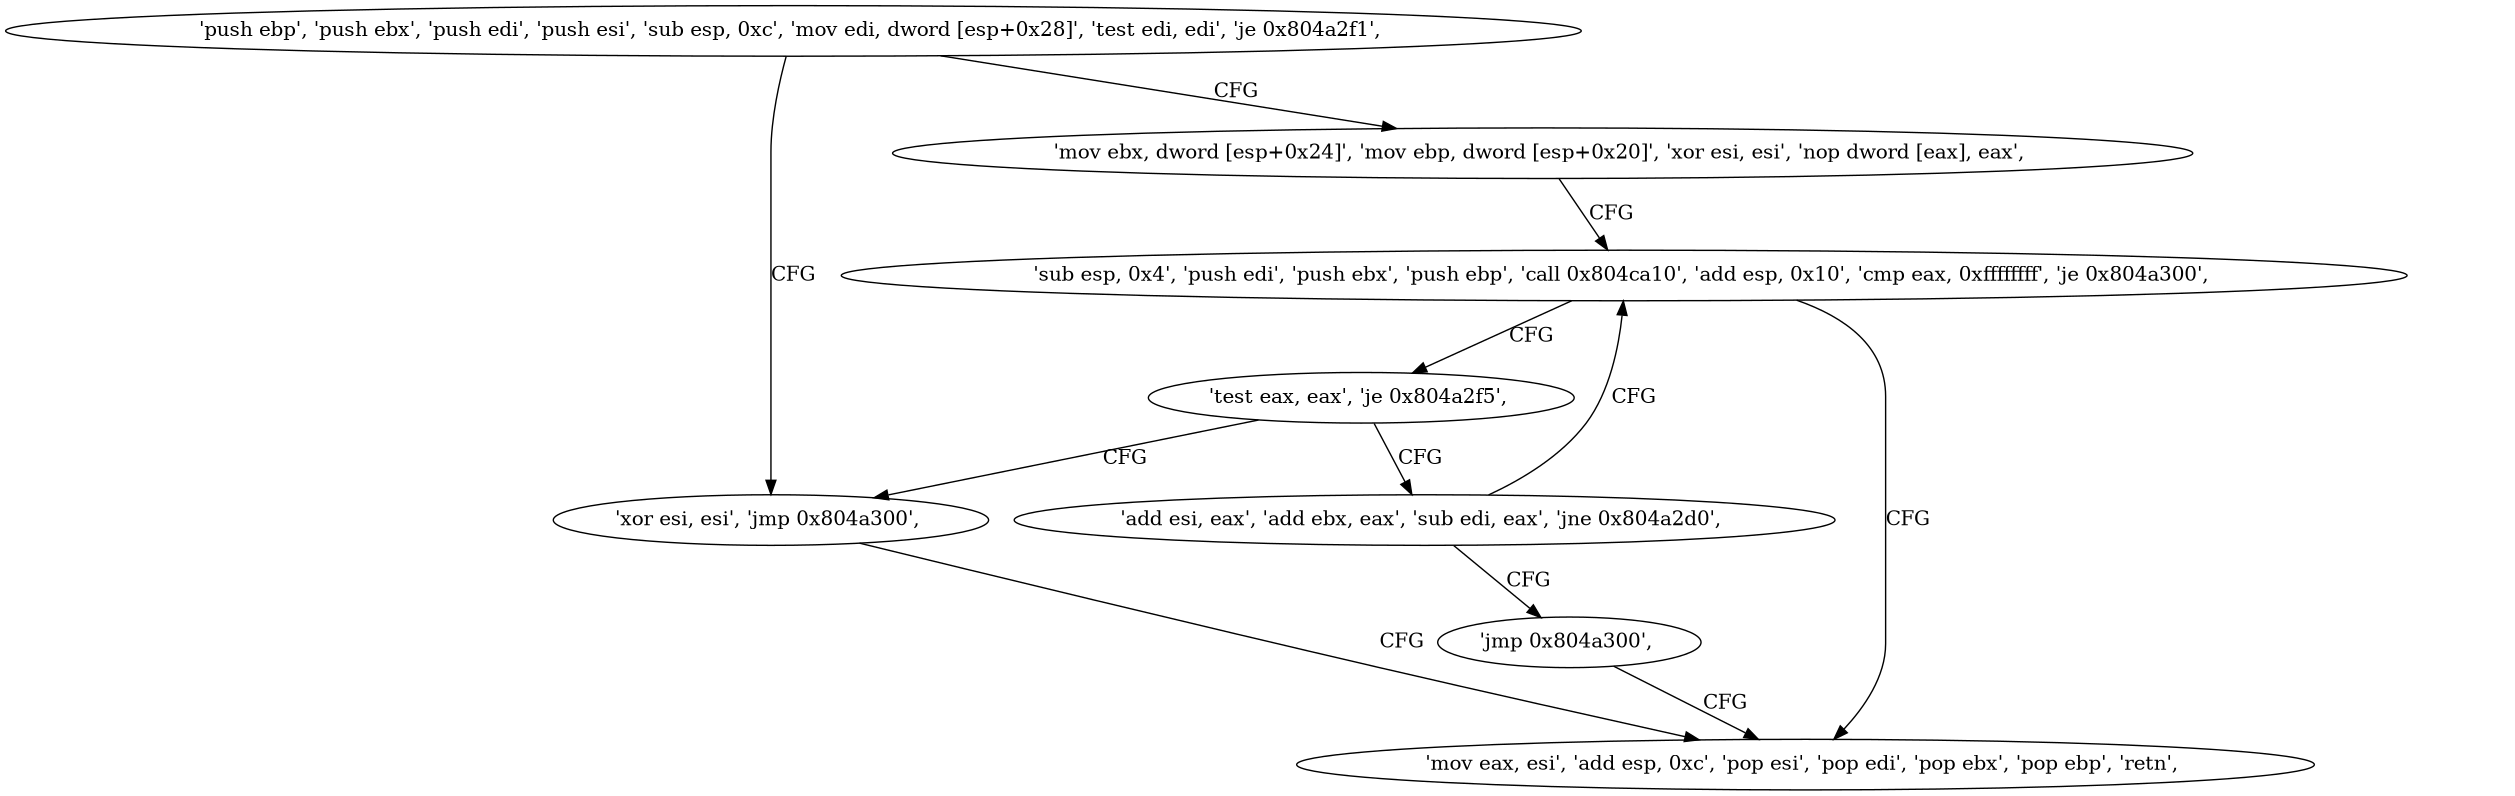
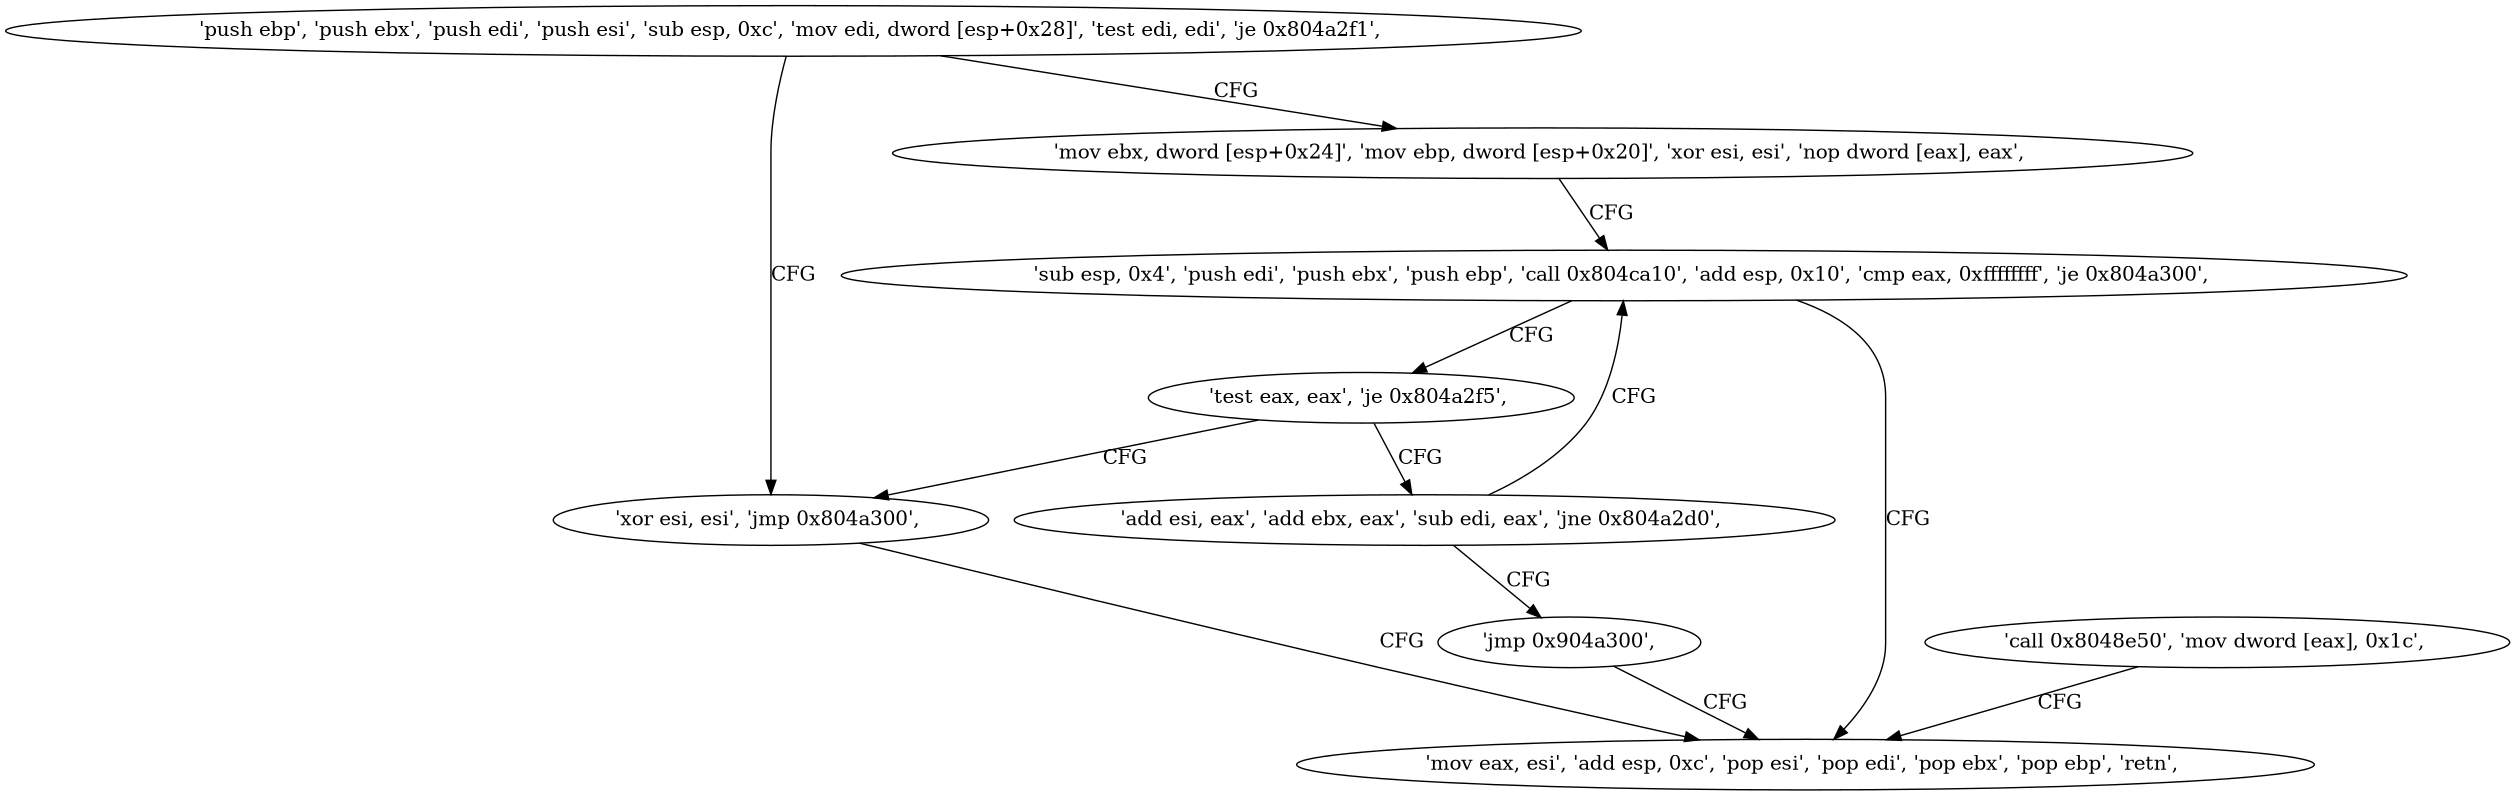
(1569, 642) -> (1569, 642)
none -> (2217, 642)
